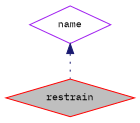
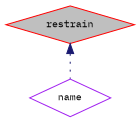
(70, 66) -> (70, 66)
